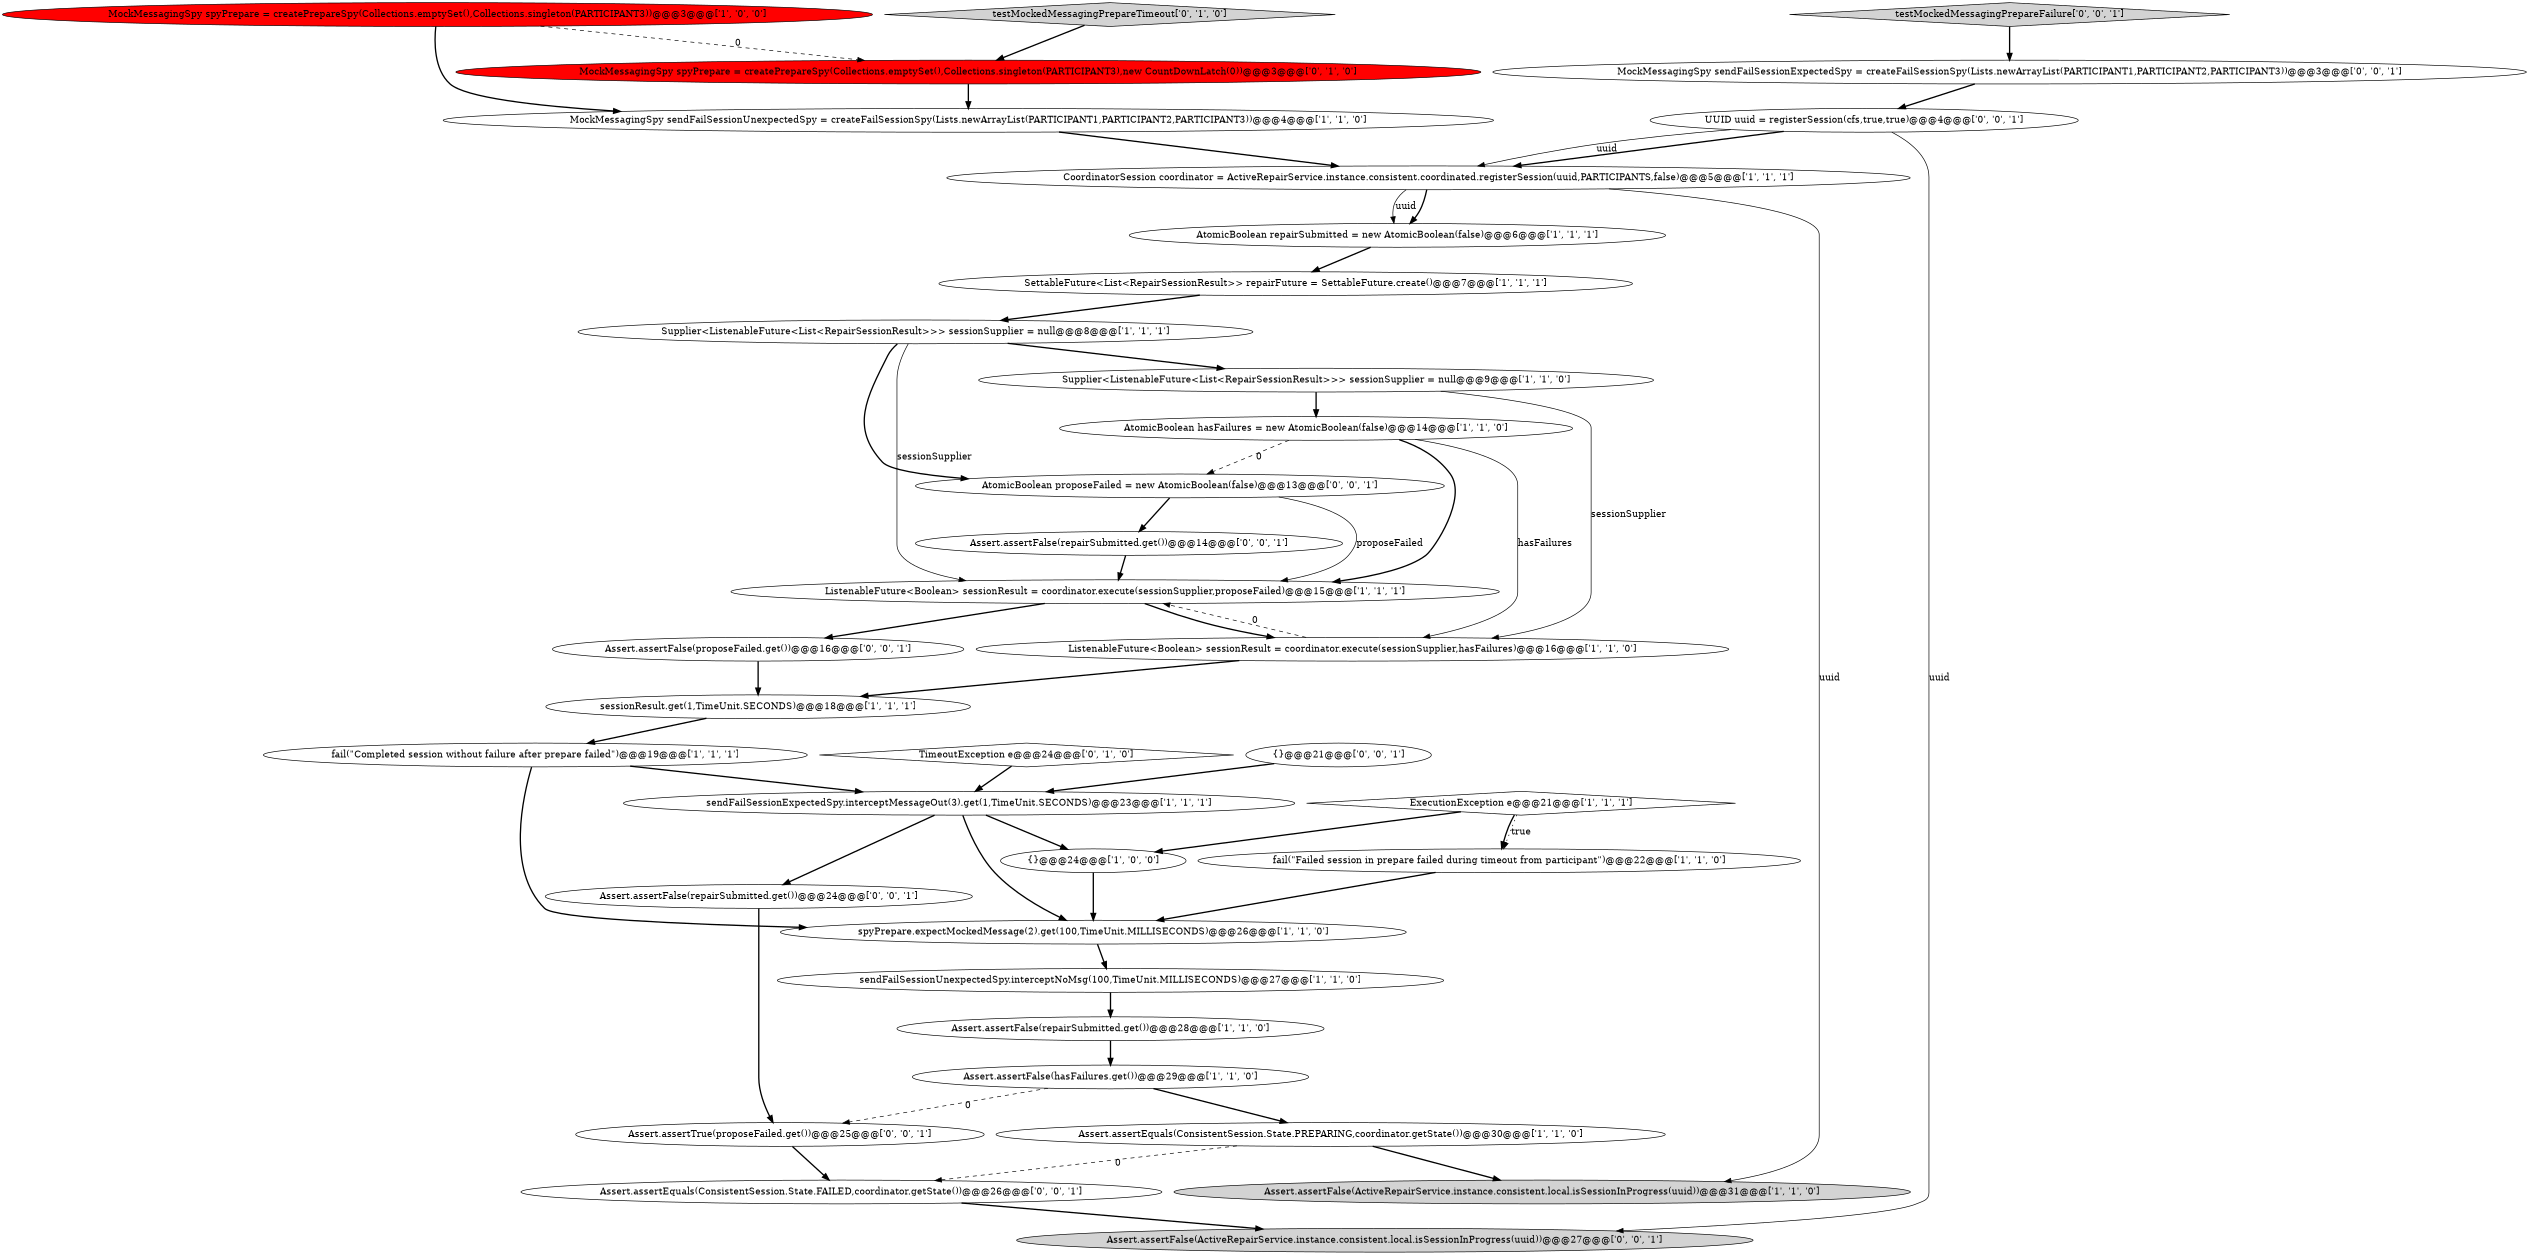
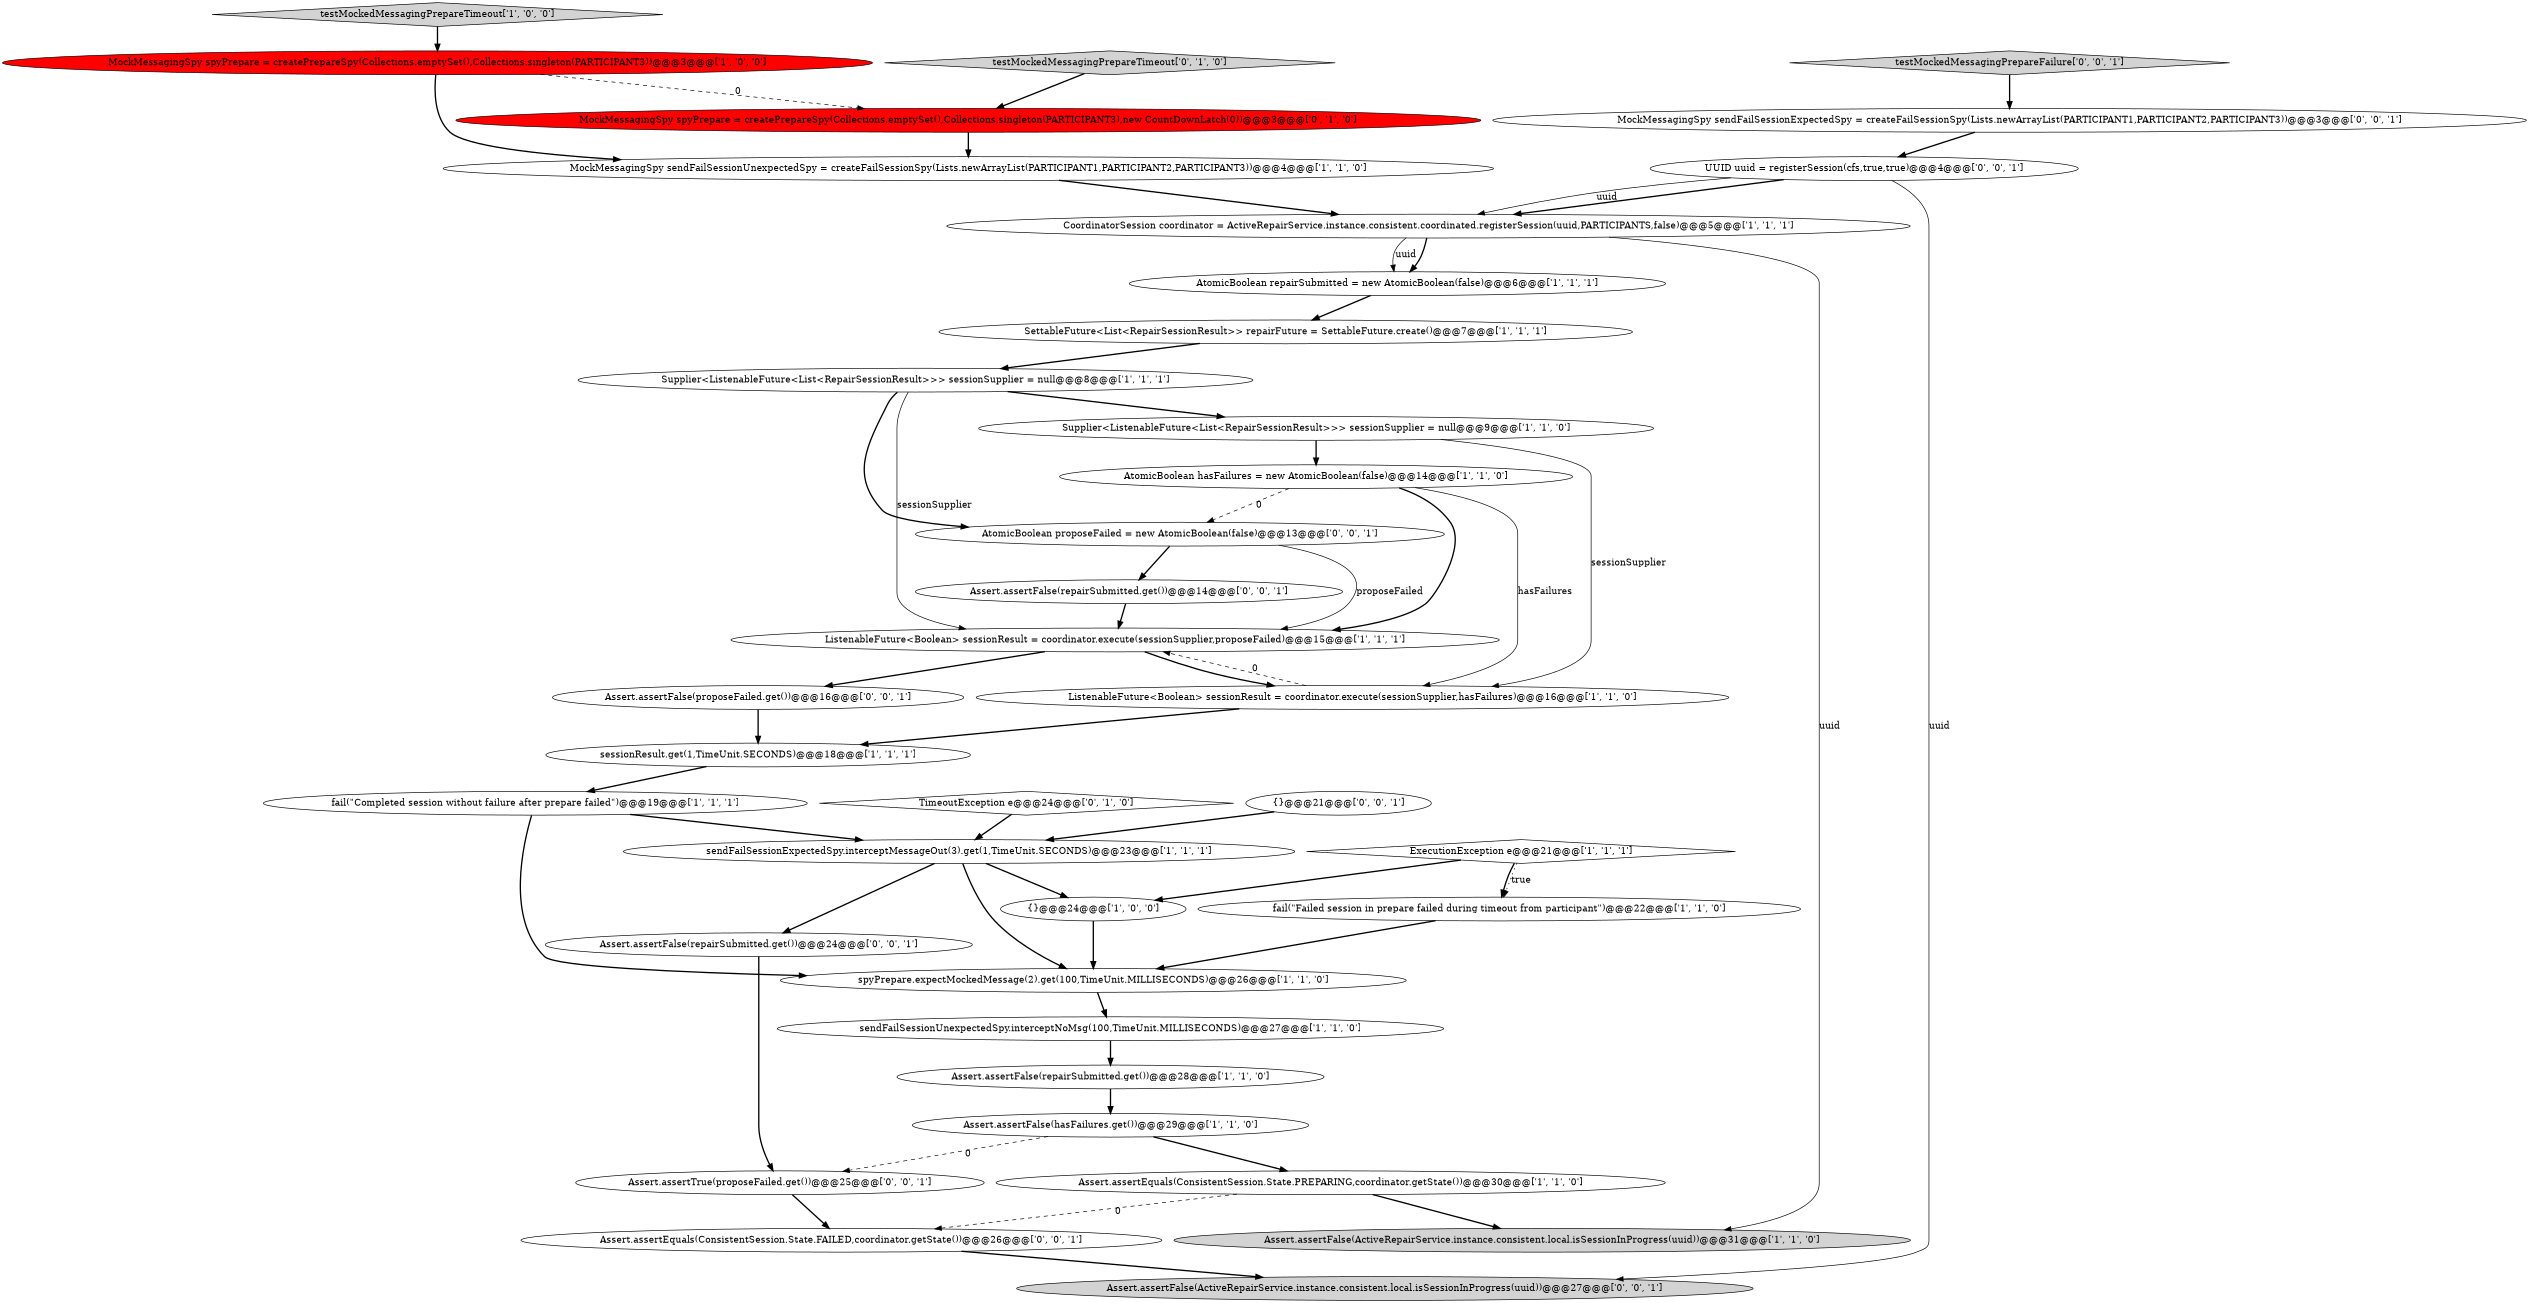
none -> (437, 15)
